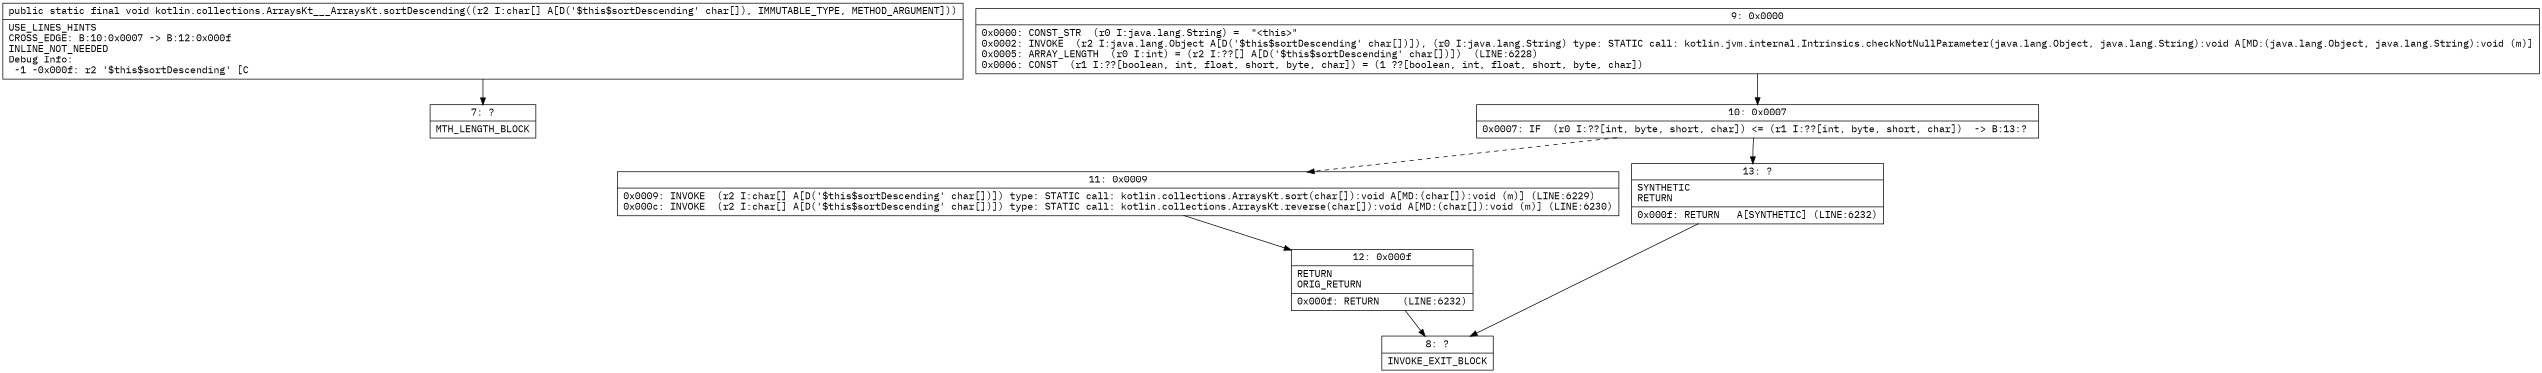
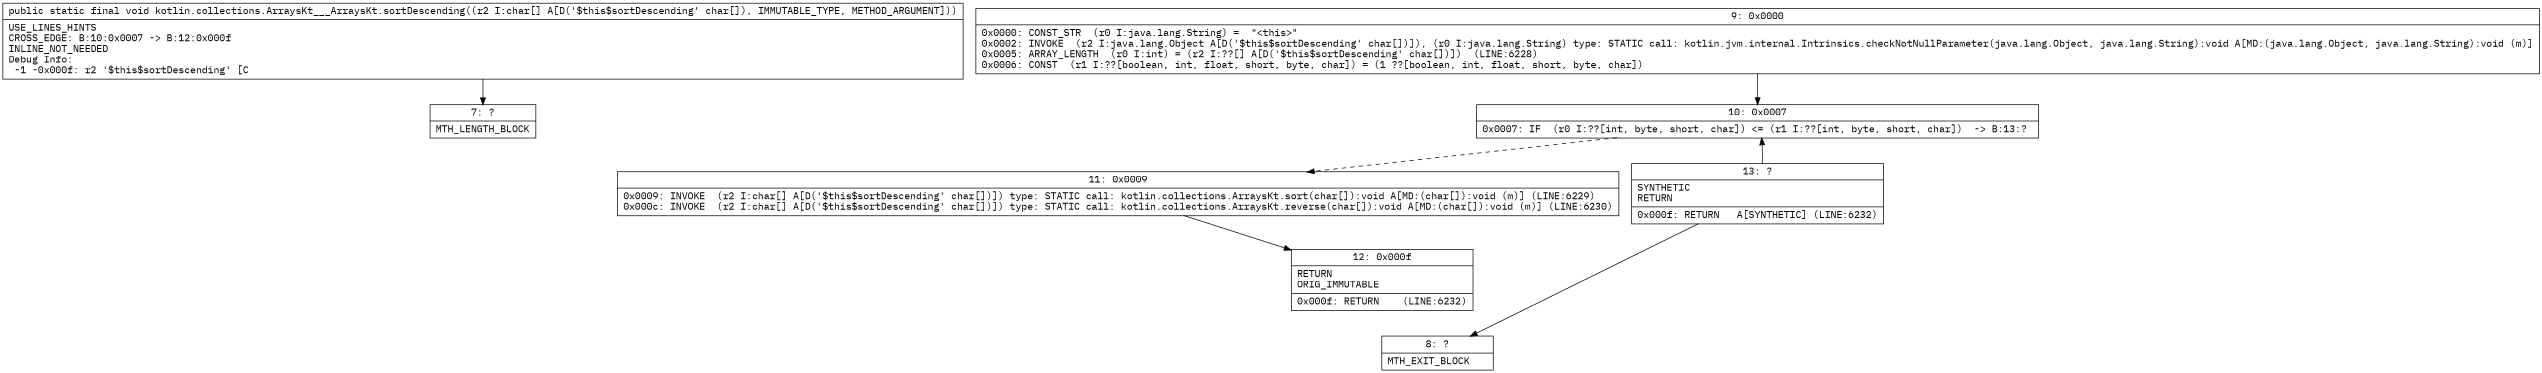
(1753, 147) -> (1762, 154)
(1329, 285) -> (1338, 285)
(1413, 320) -> none
(1438, 361) -> (1429, 361)
